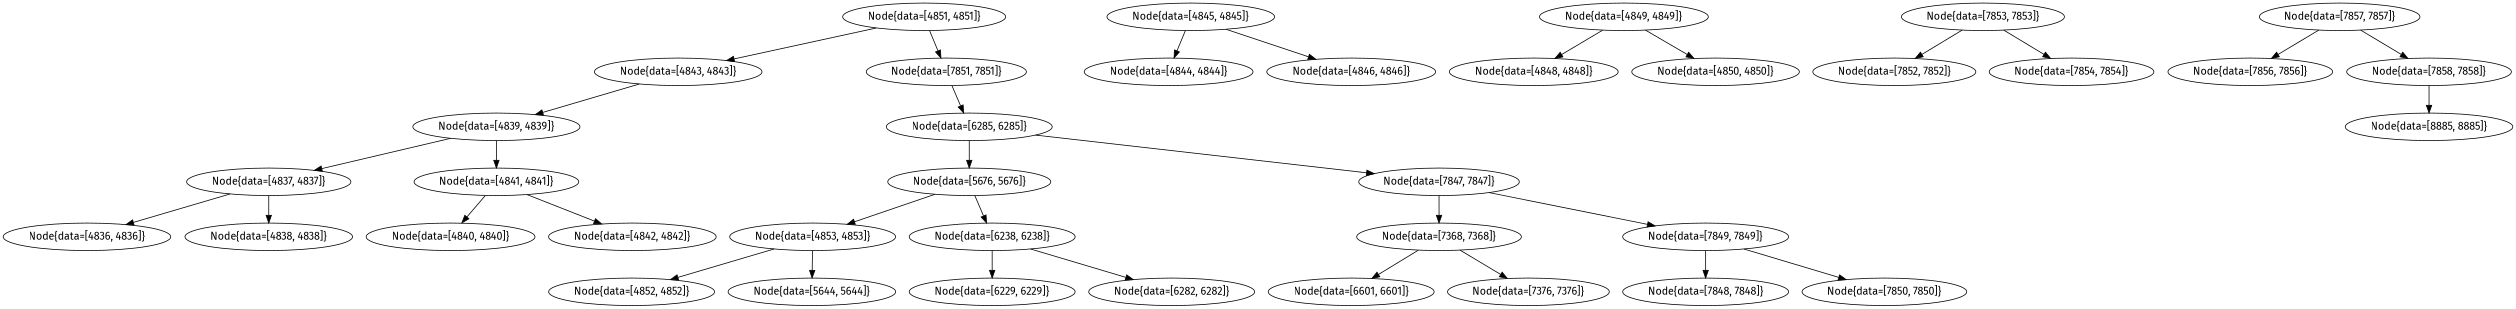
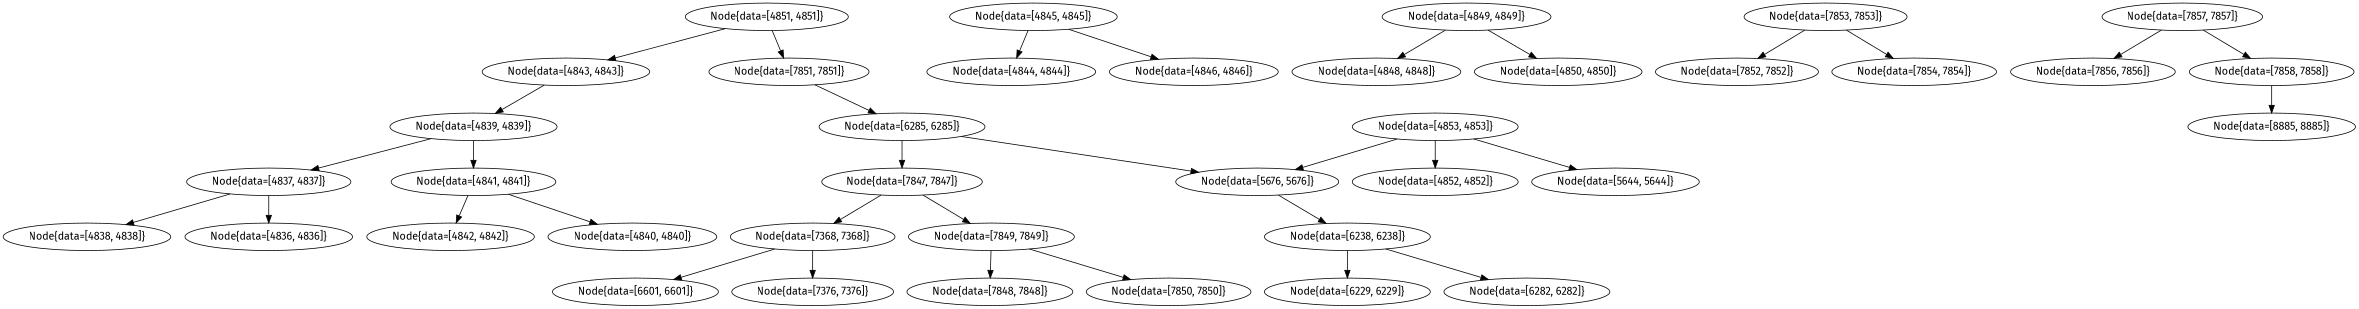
(895, 208) -> (1350, 153)
